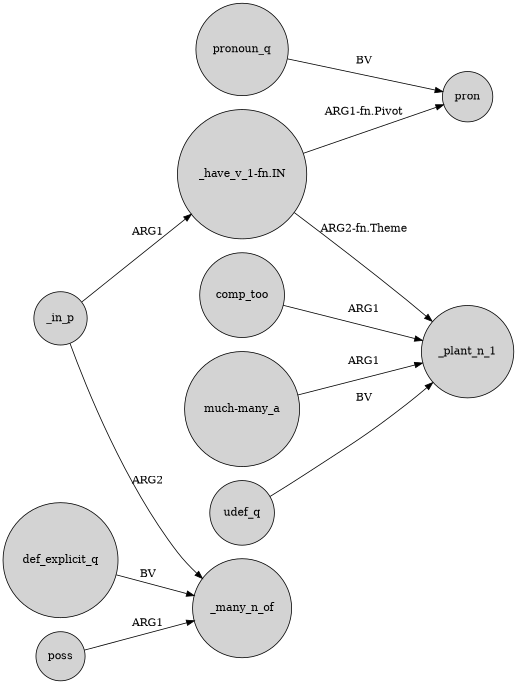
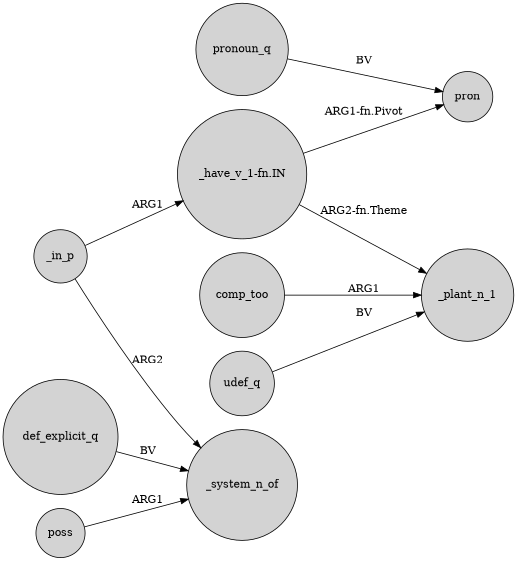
(242, 409) -> none
(242, 608) -> (242, 485)
